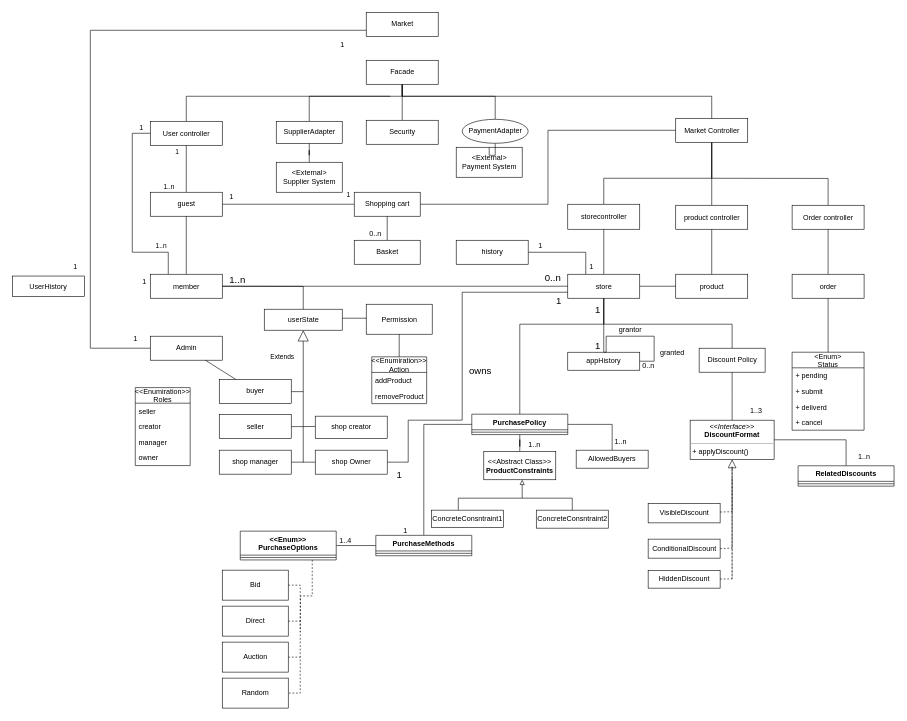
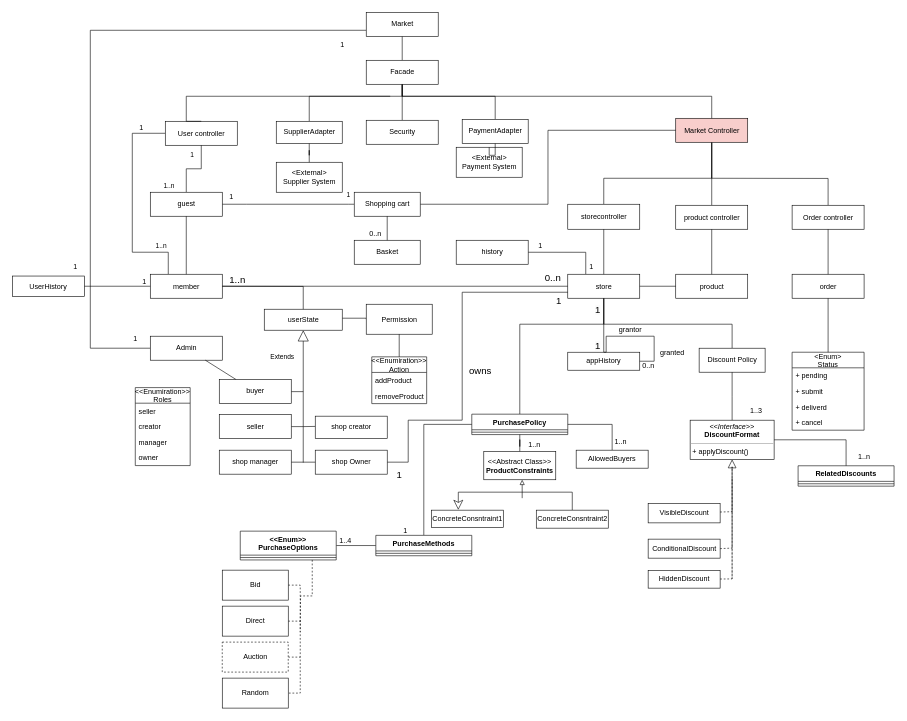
none -> (402, 48)
(712, 130) -> (712, 130)
(495, 131) -> (495, 131)
(186, 133) -> (201, 133)
none -> (117, 286)
(511, 498) -> (514, 492)
(255, 657) -> (255, 657)
